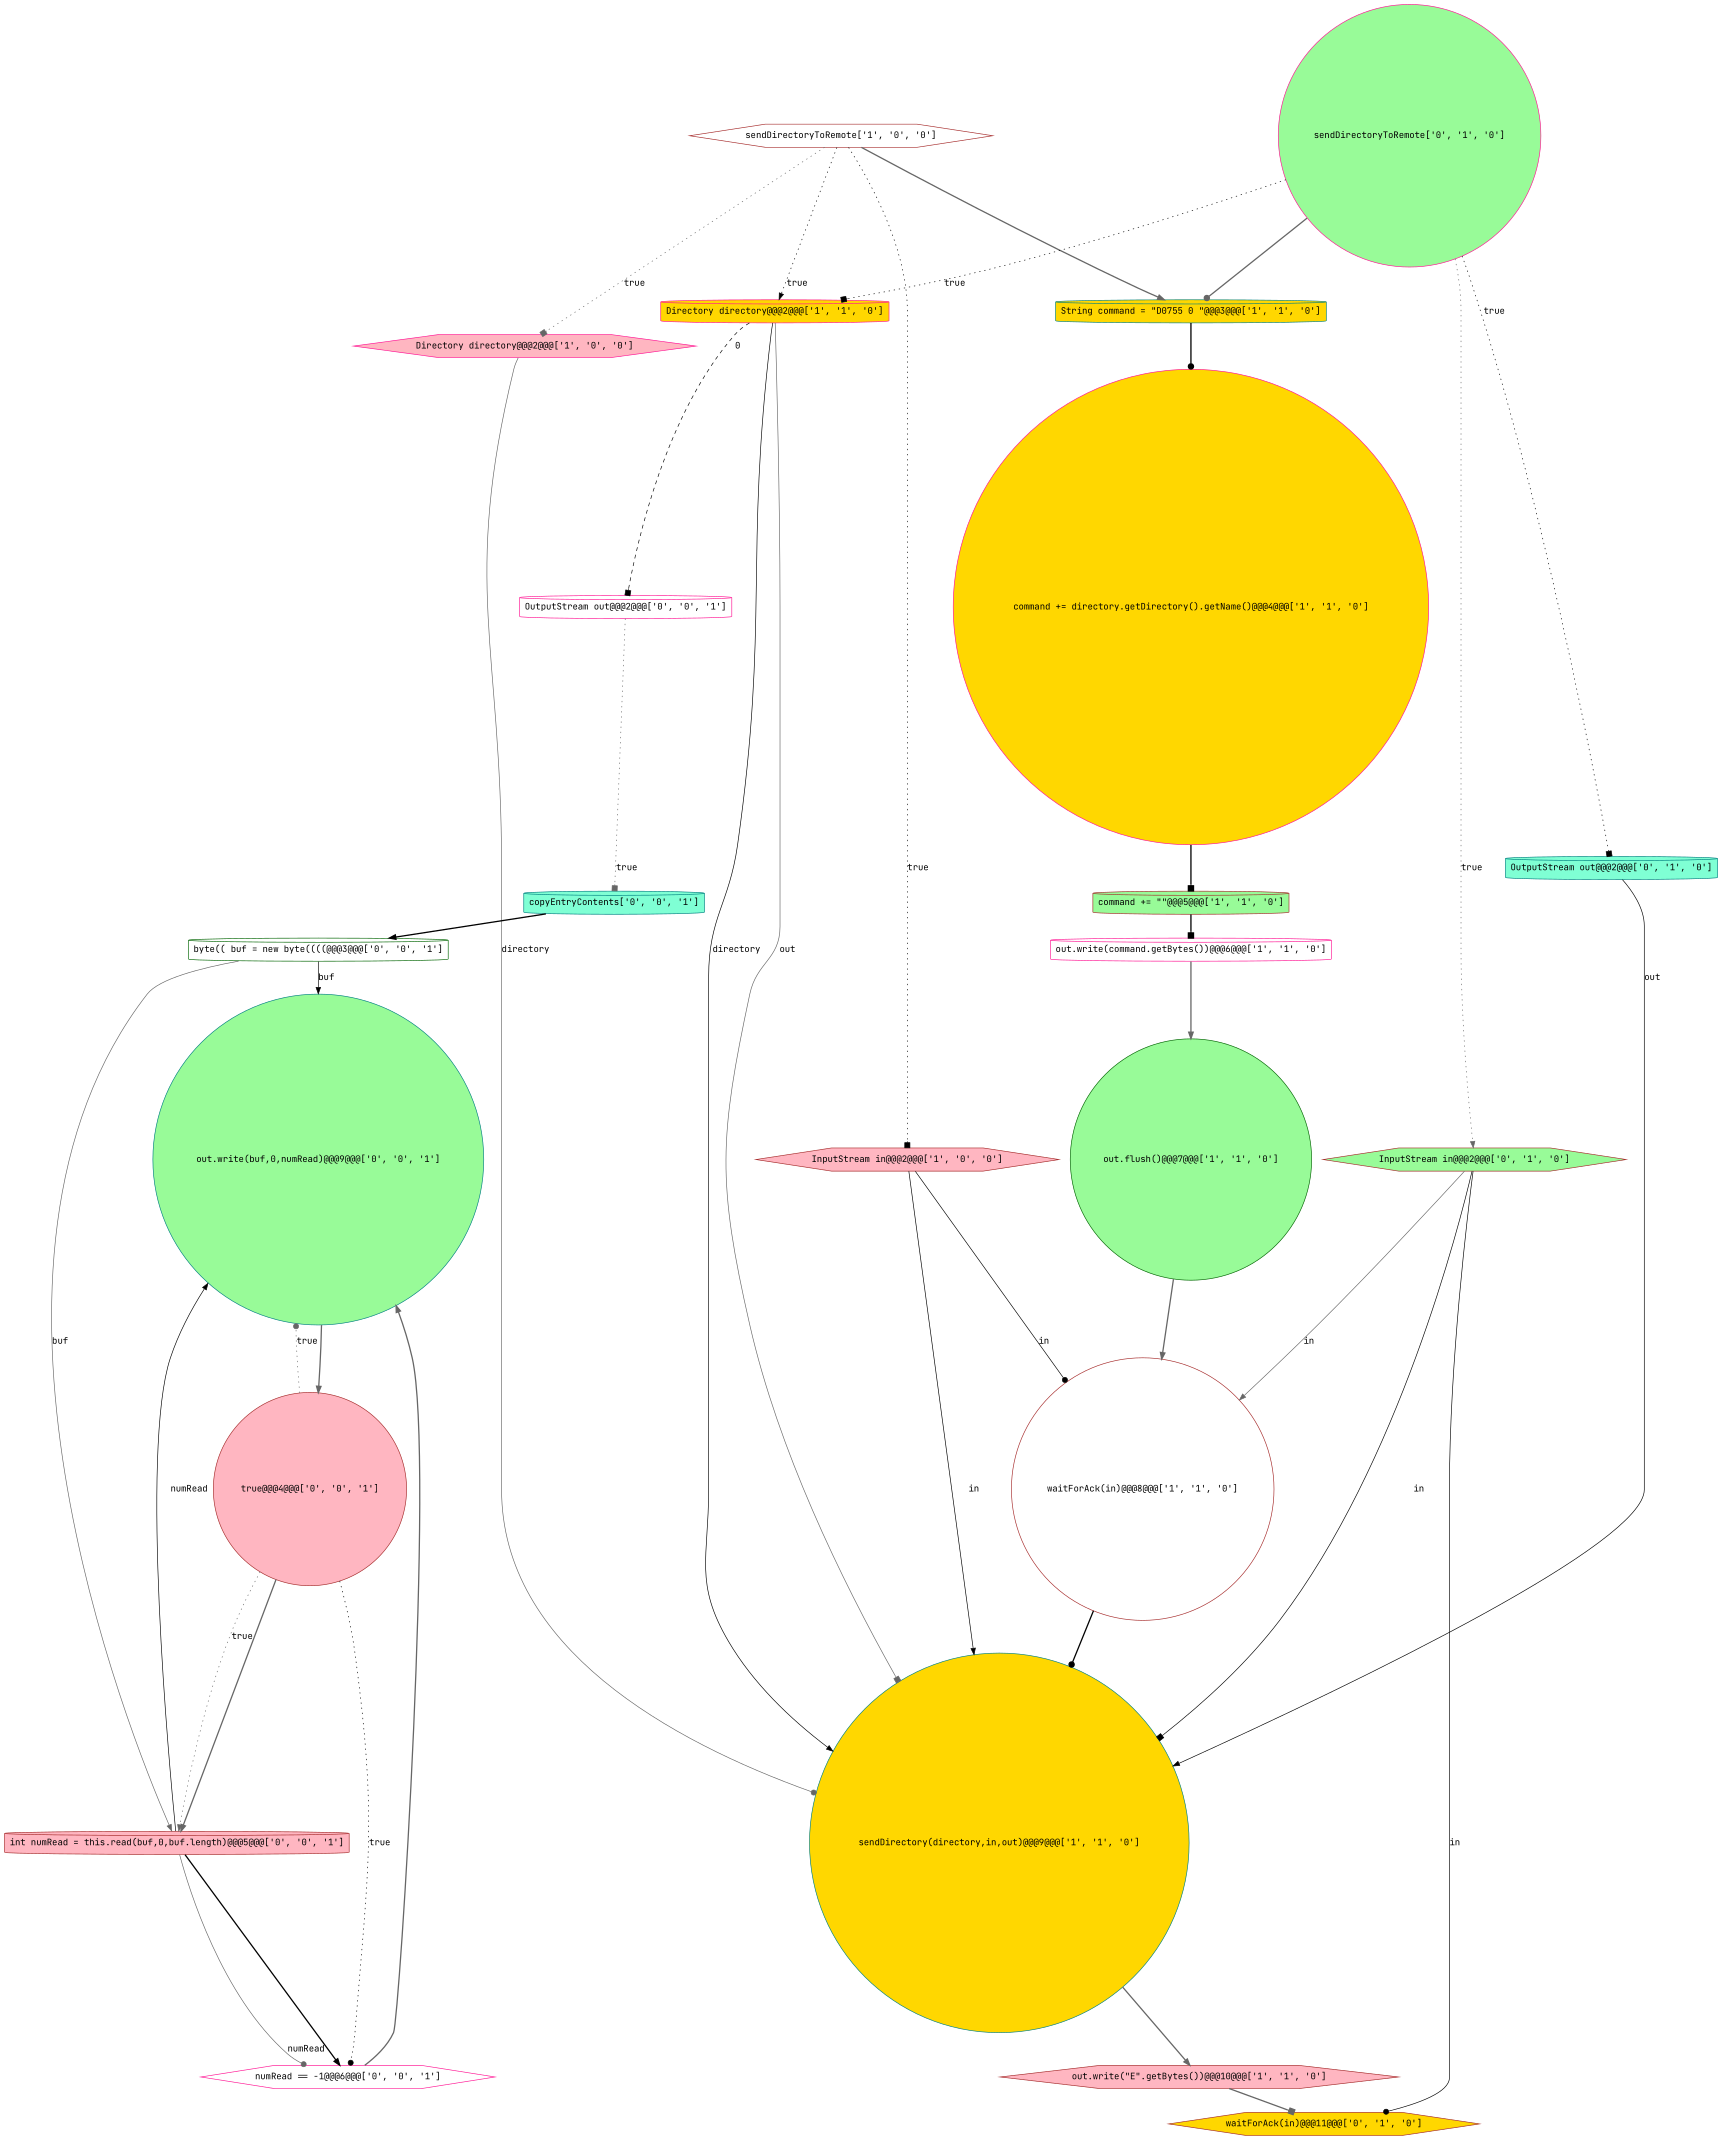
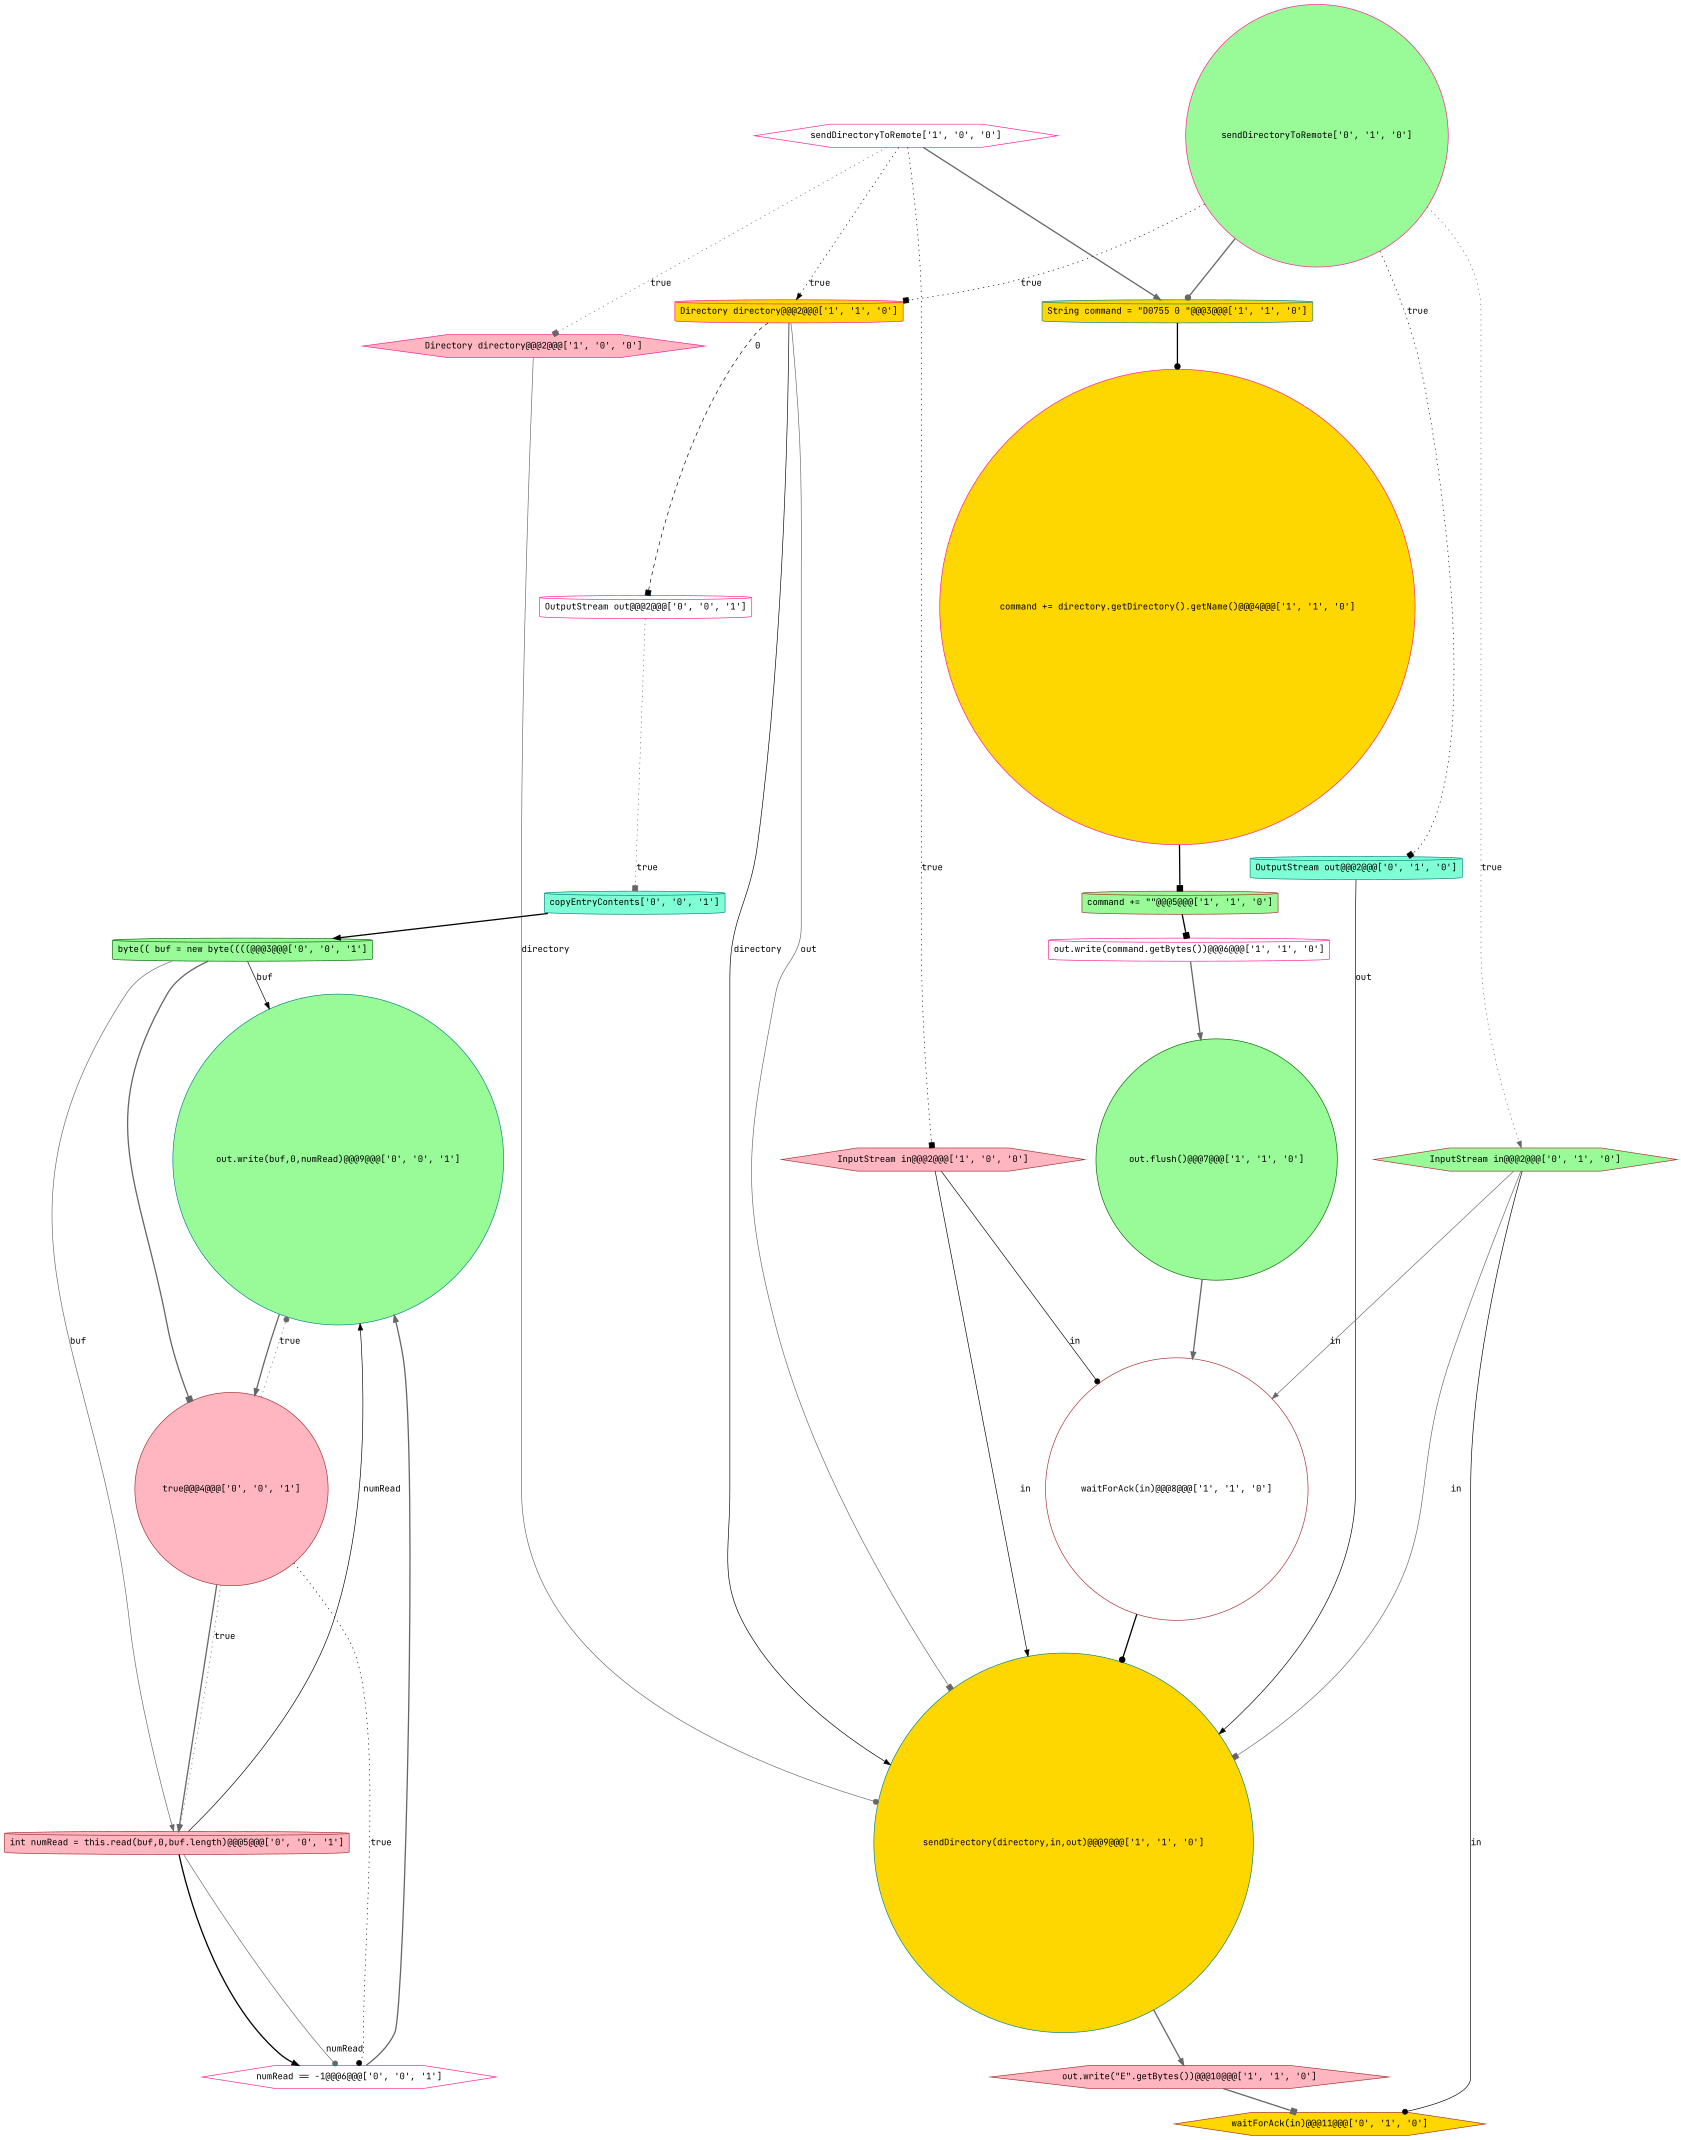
(841, 136) -> (906, 136)
(318, 950) -> (242, 950)
none -> (132, 1168)
(1364, 1480) -> (1423, 1490)
